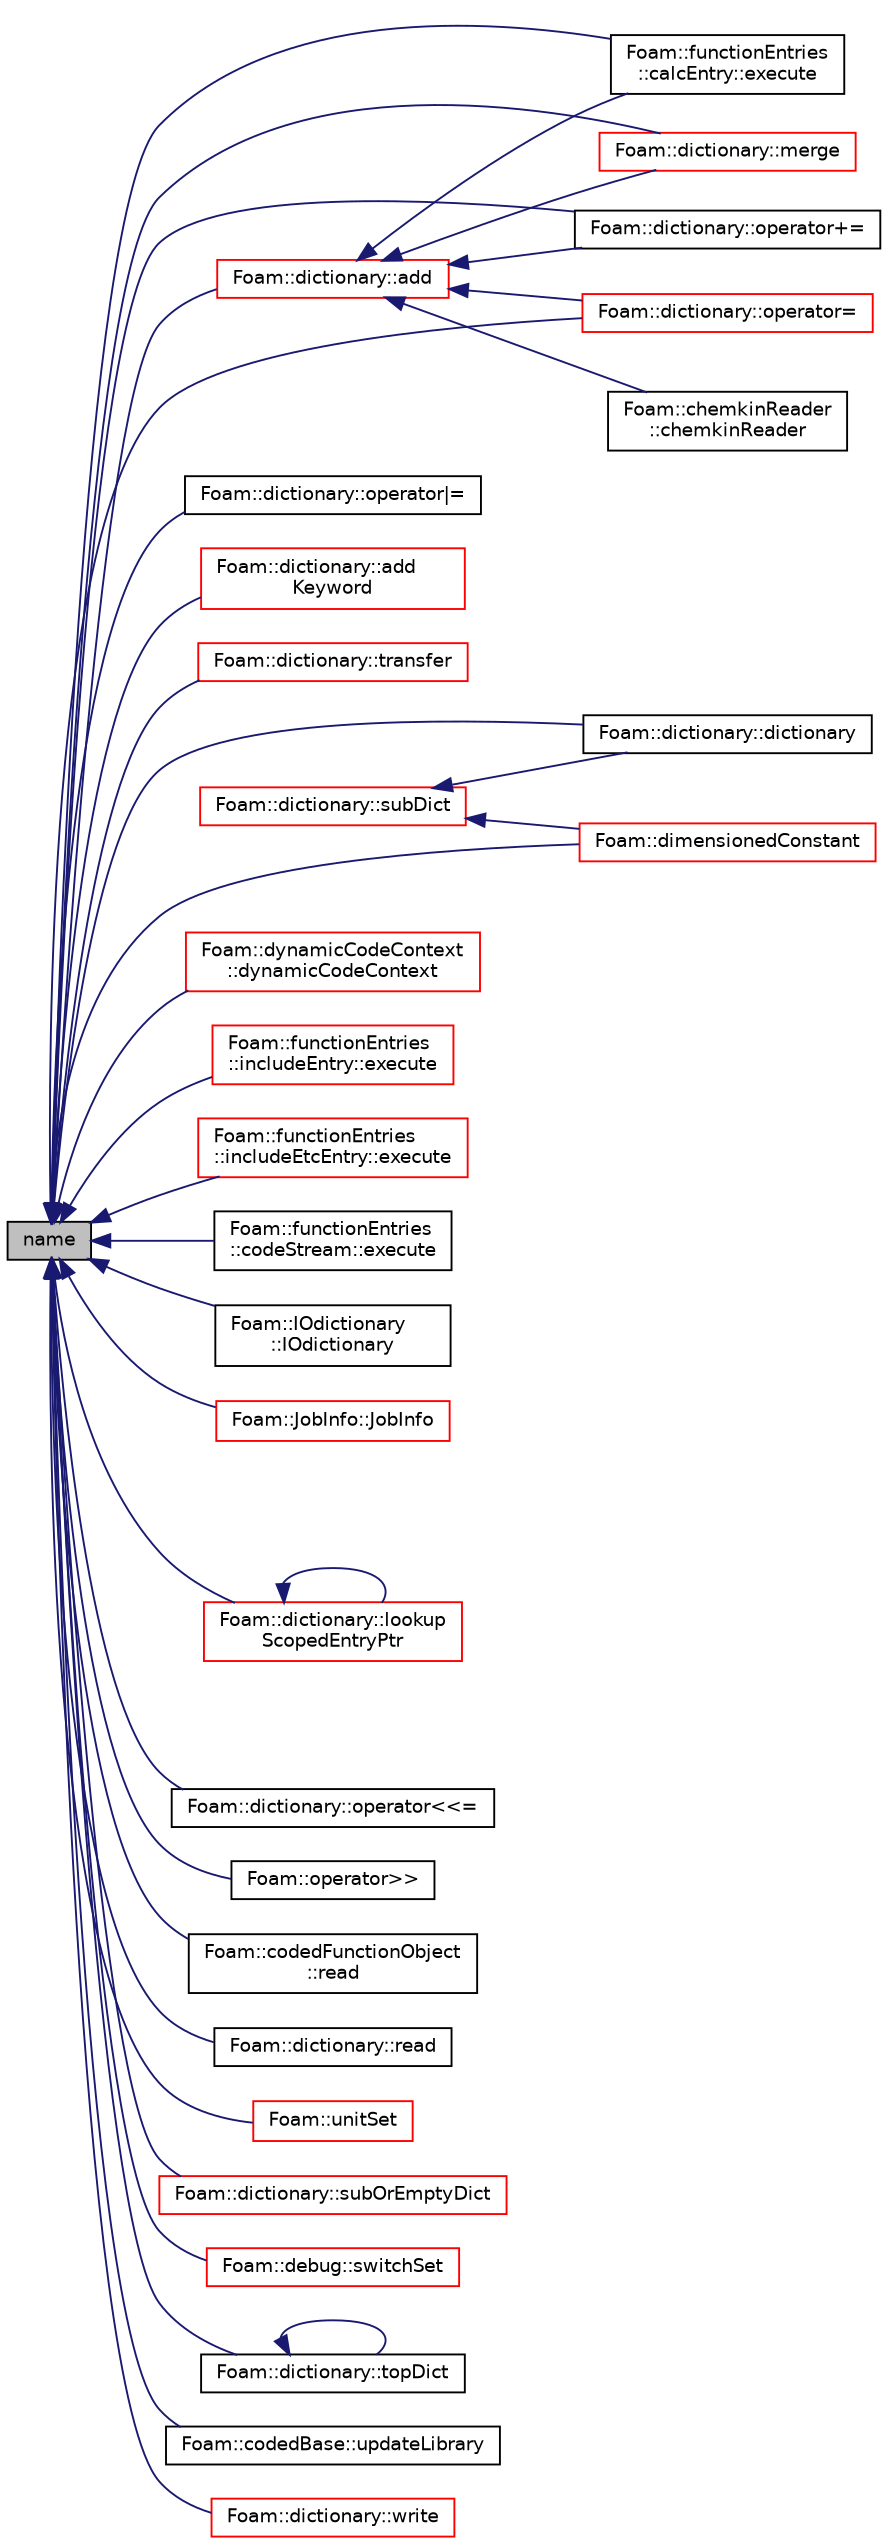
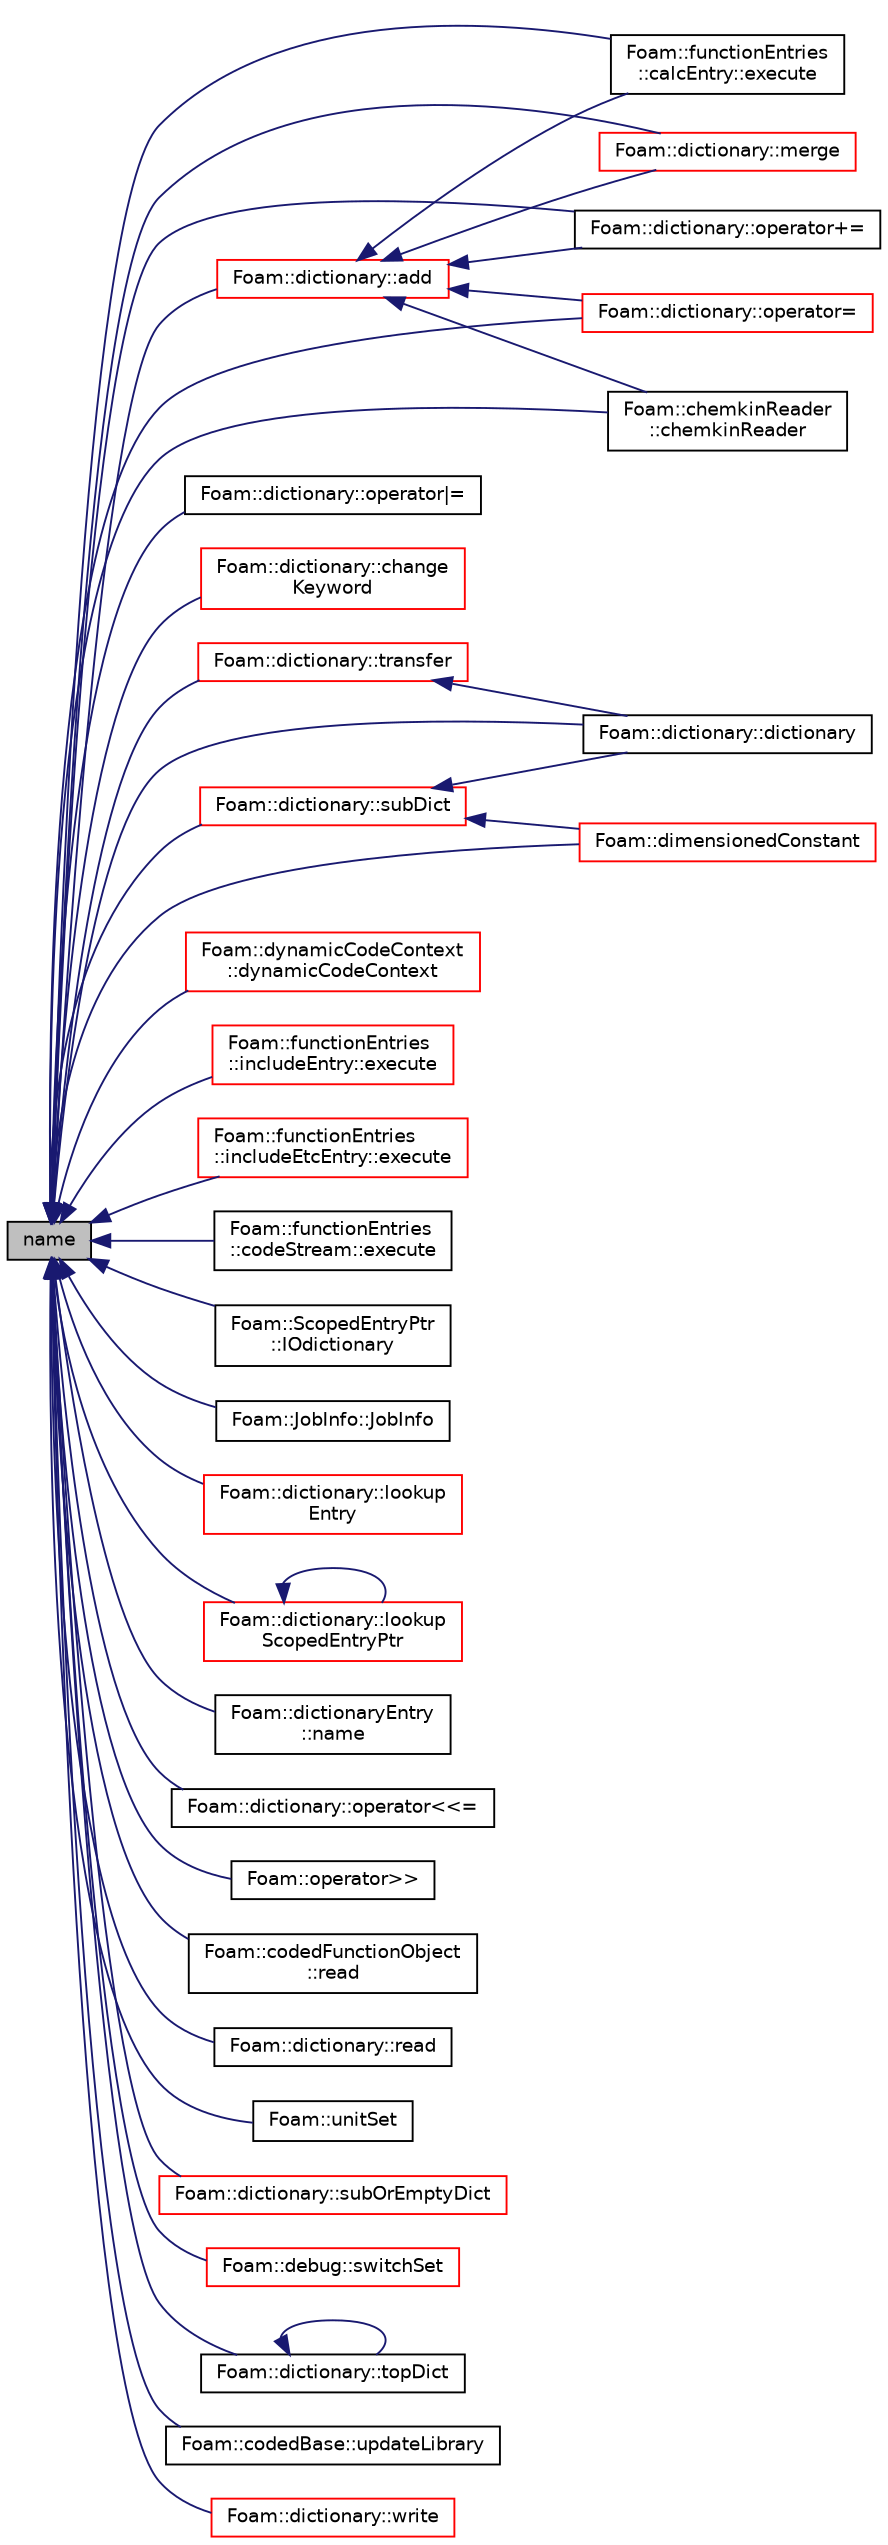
none -> (126, 510)
(333, 579) -> (333, 579)
none -> (540, 700)
none -> (109, 923)
(333, 1336) -> (333, 1336)
(333, 1421) -> (333, 1421)
none -> (333, 1504)
none -> (333, 1725)
(333, 2121) -> (333, 2121)
